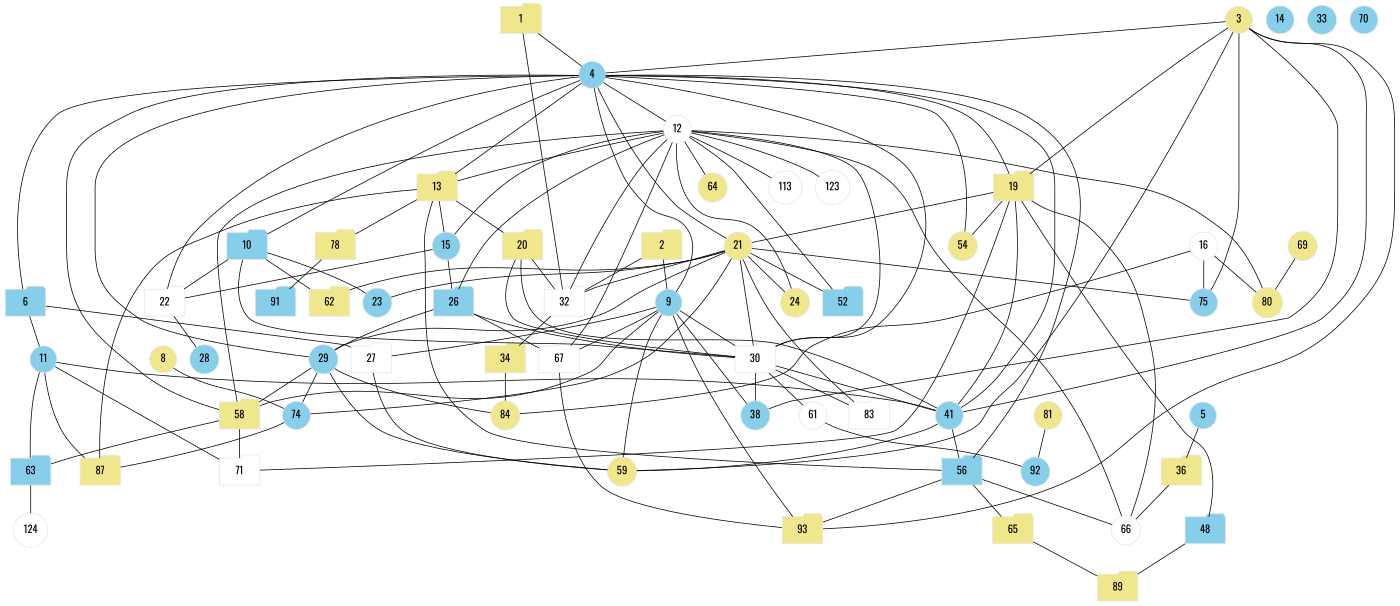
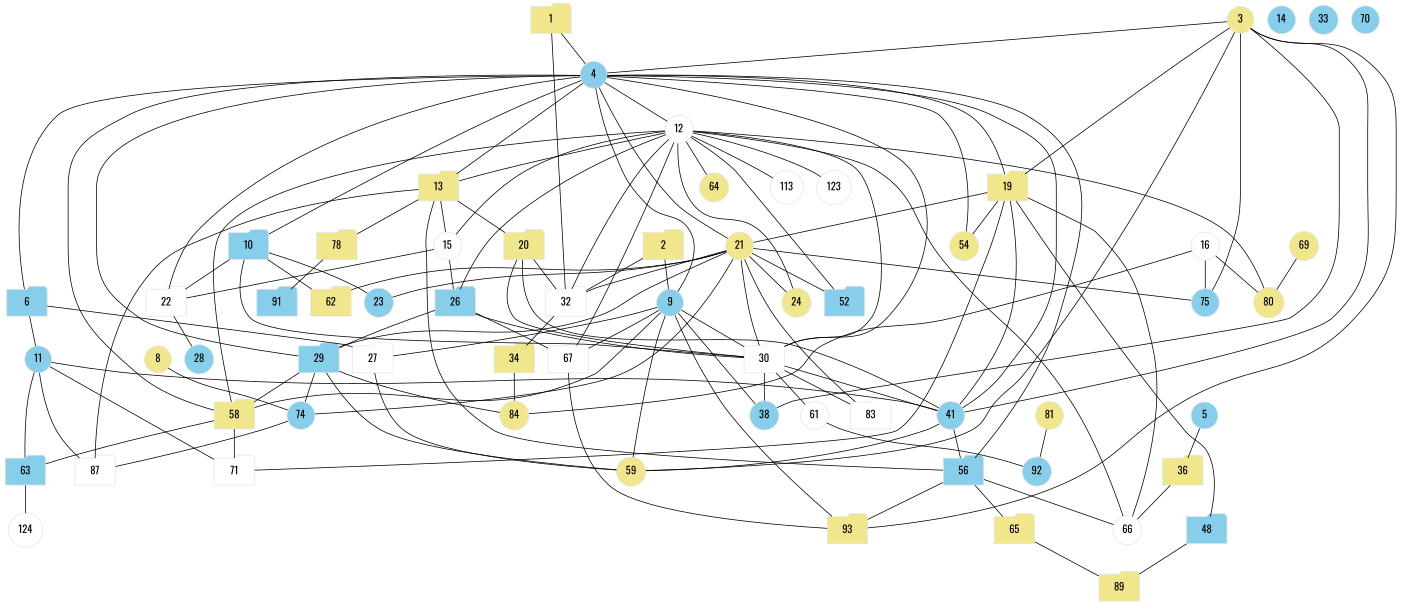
(446, 246) -> (448, 246)
(323, 359) -> (319, 359)
(100, 472) -> (95, 472)
